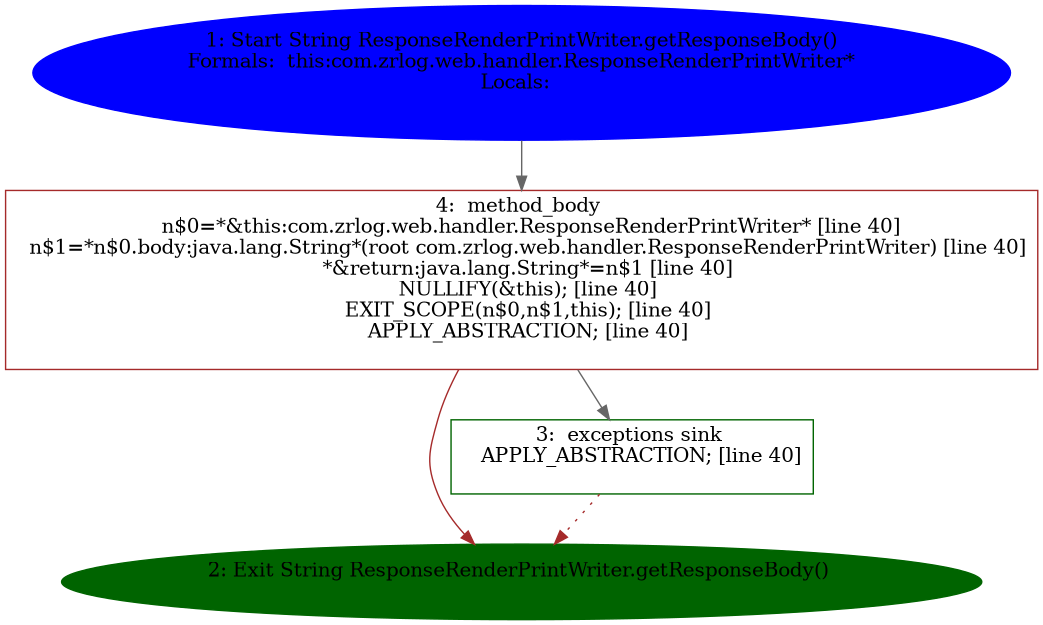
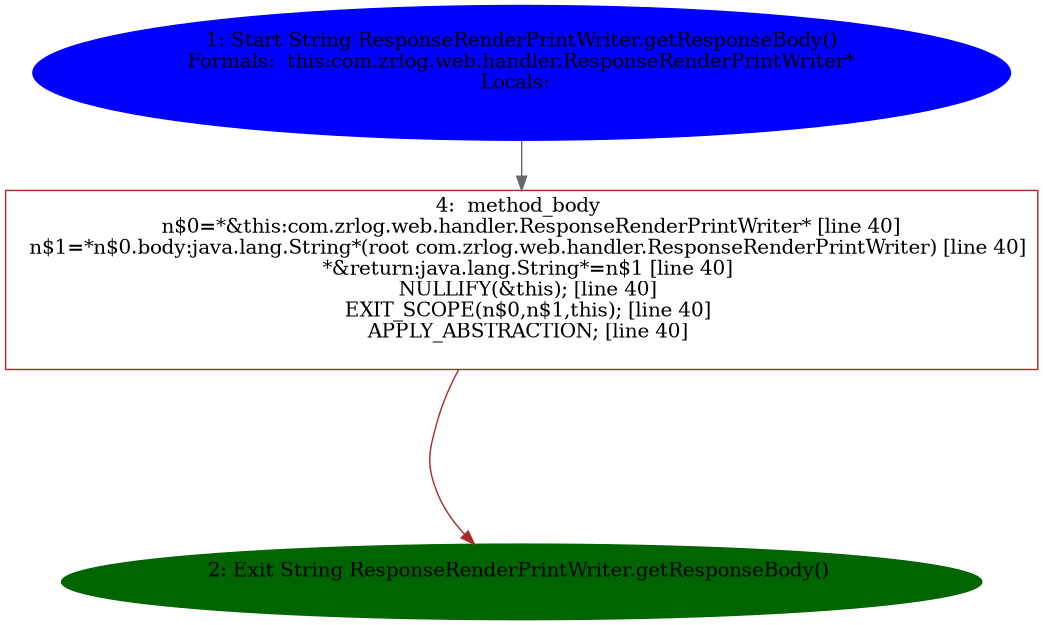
(632, 457) -> none
